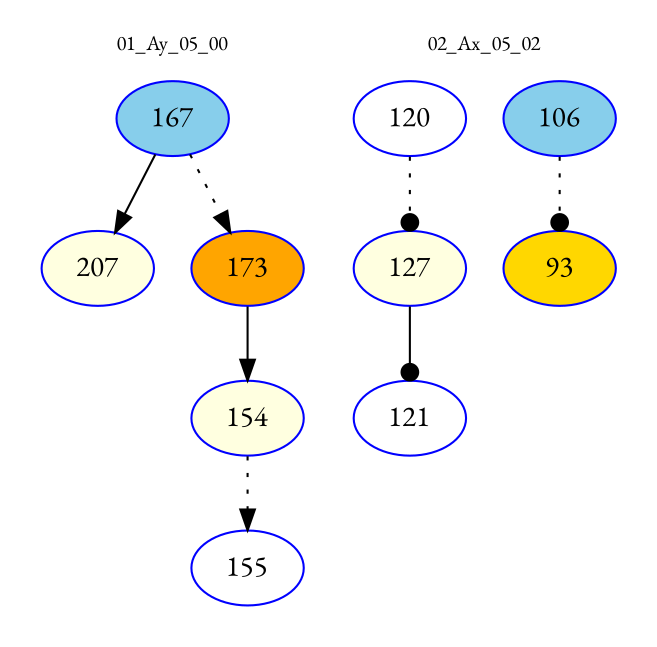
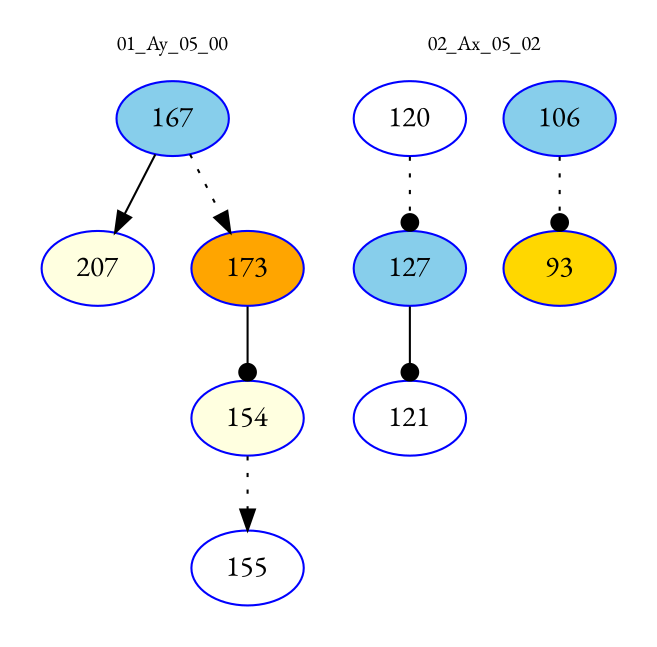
(410, 268) -> (410, 268)
(248, 335) -> (248, 335)
